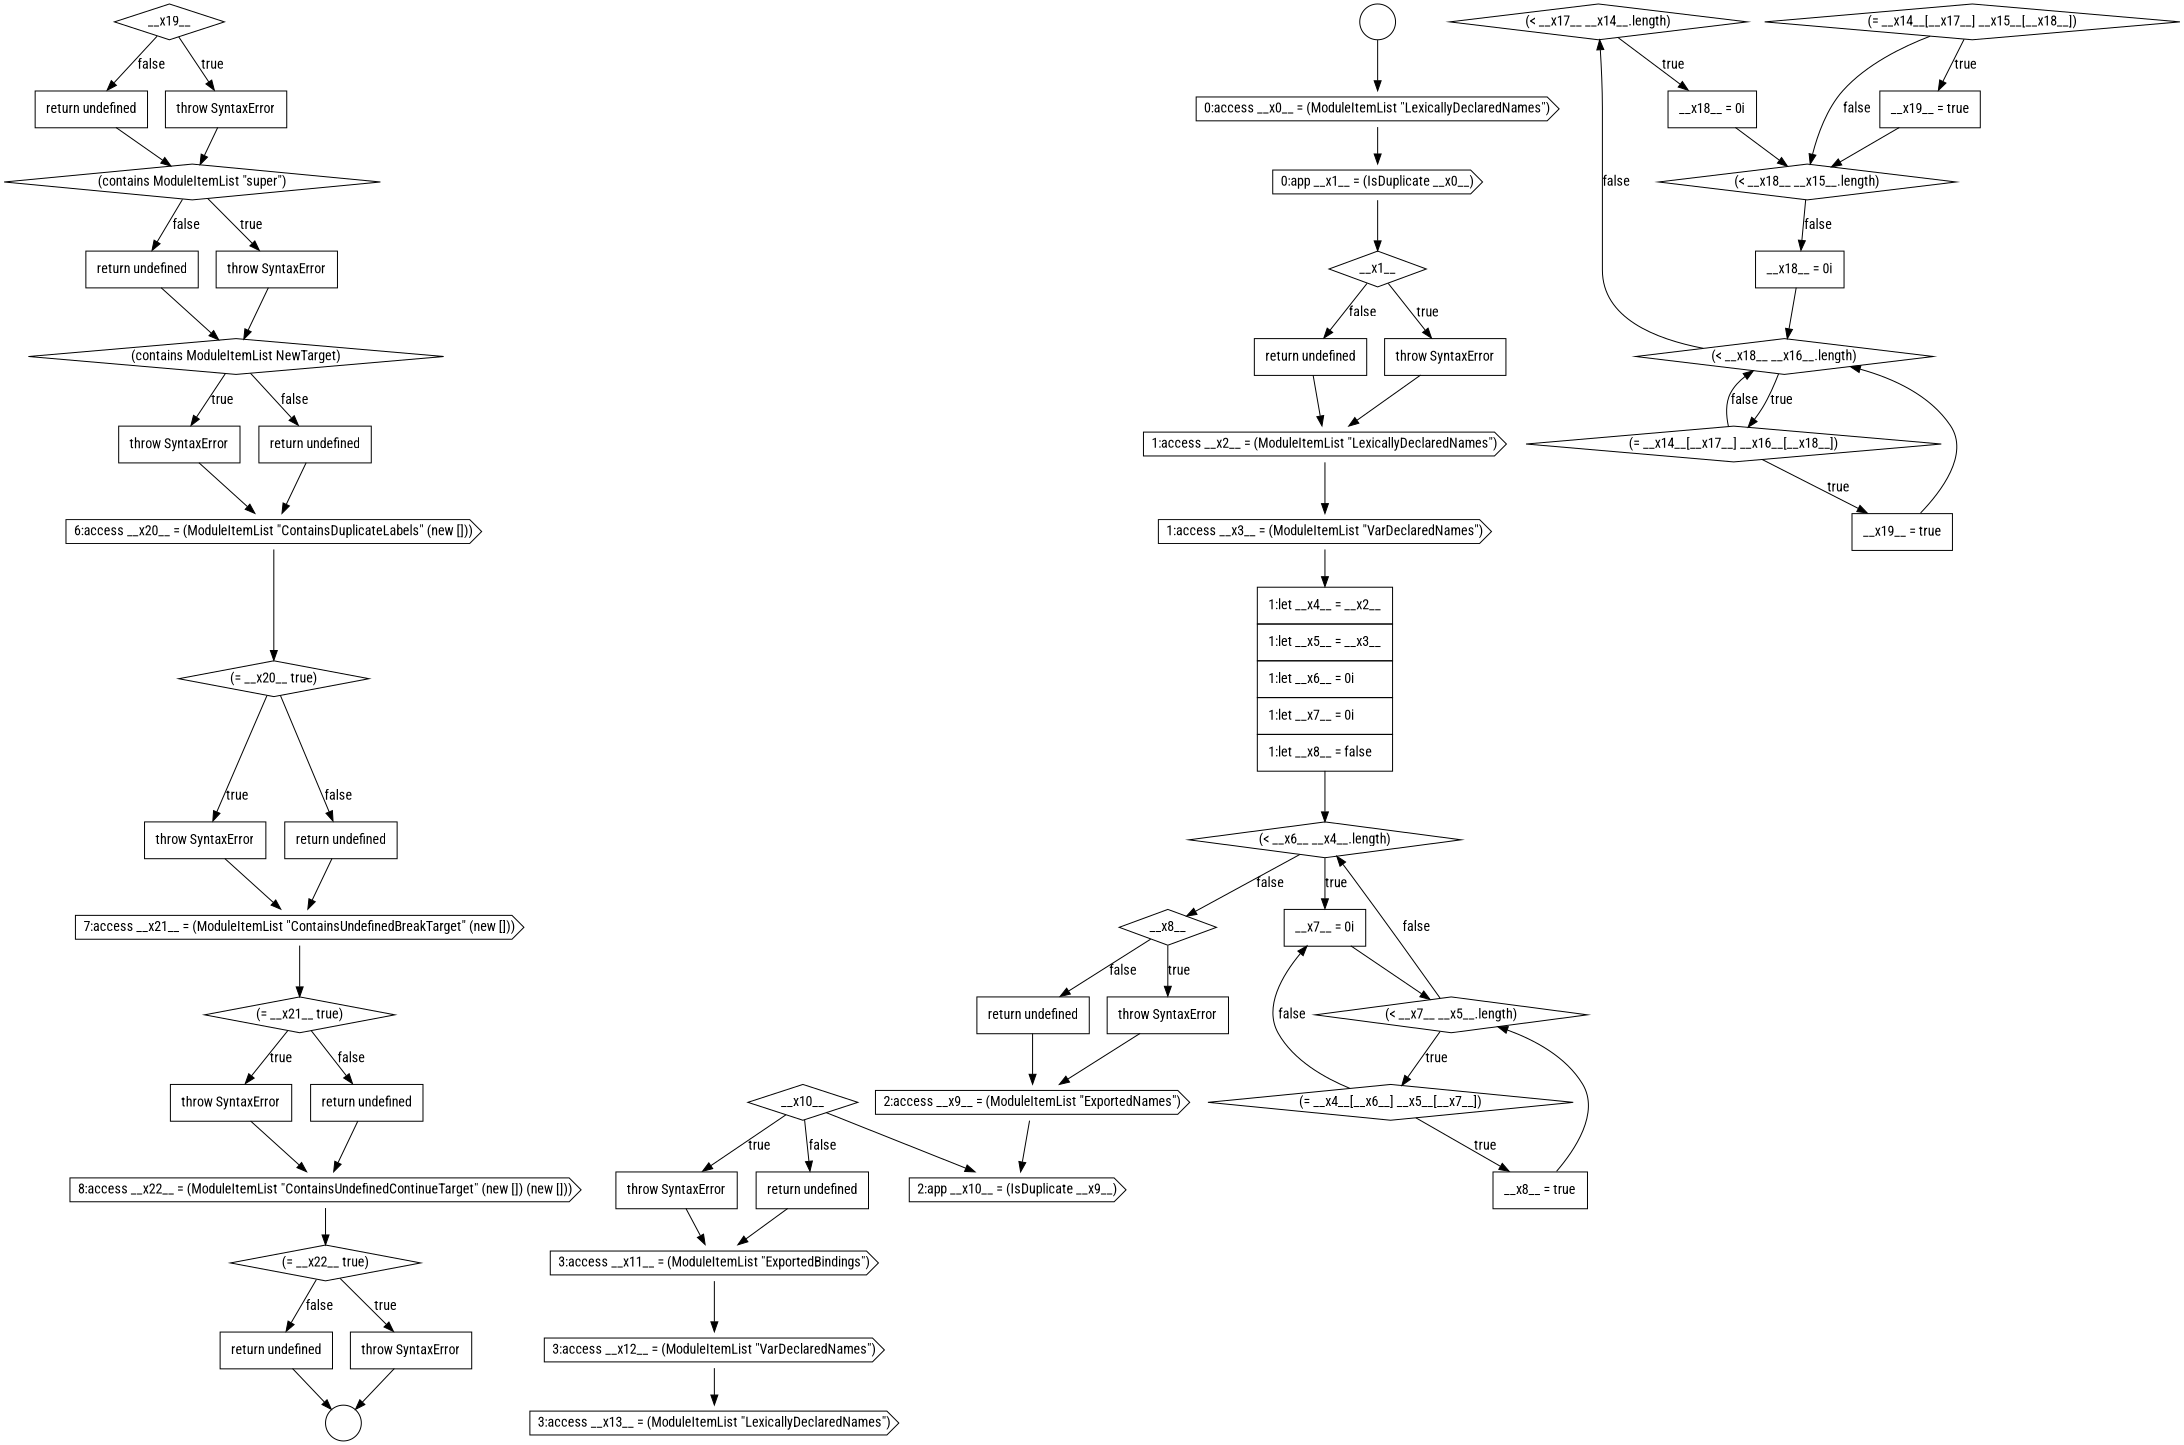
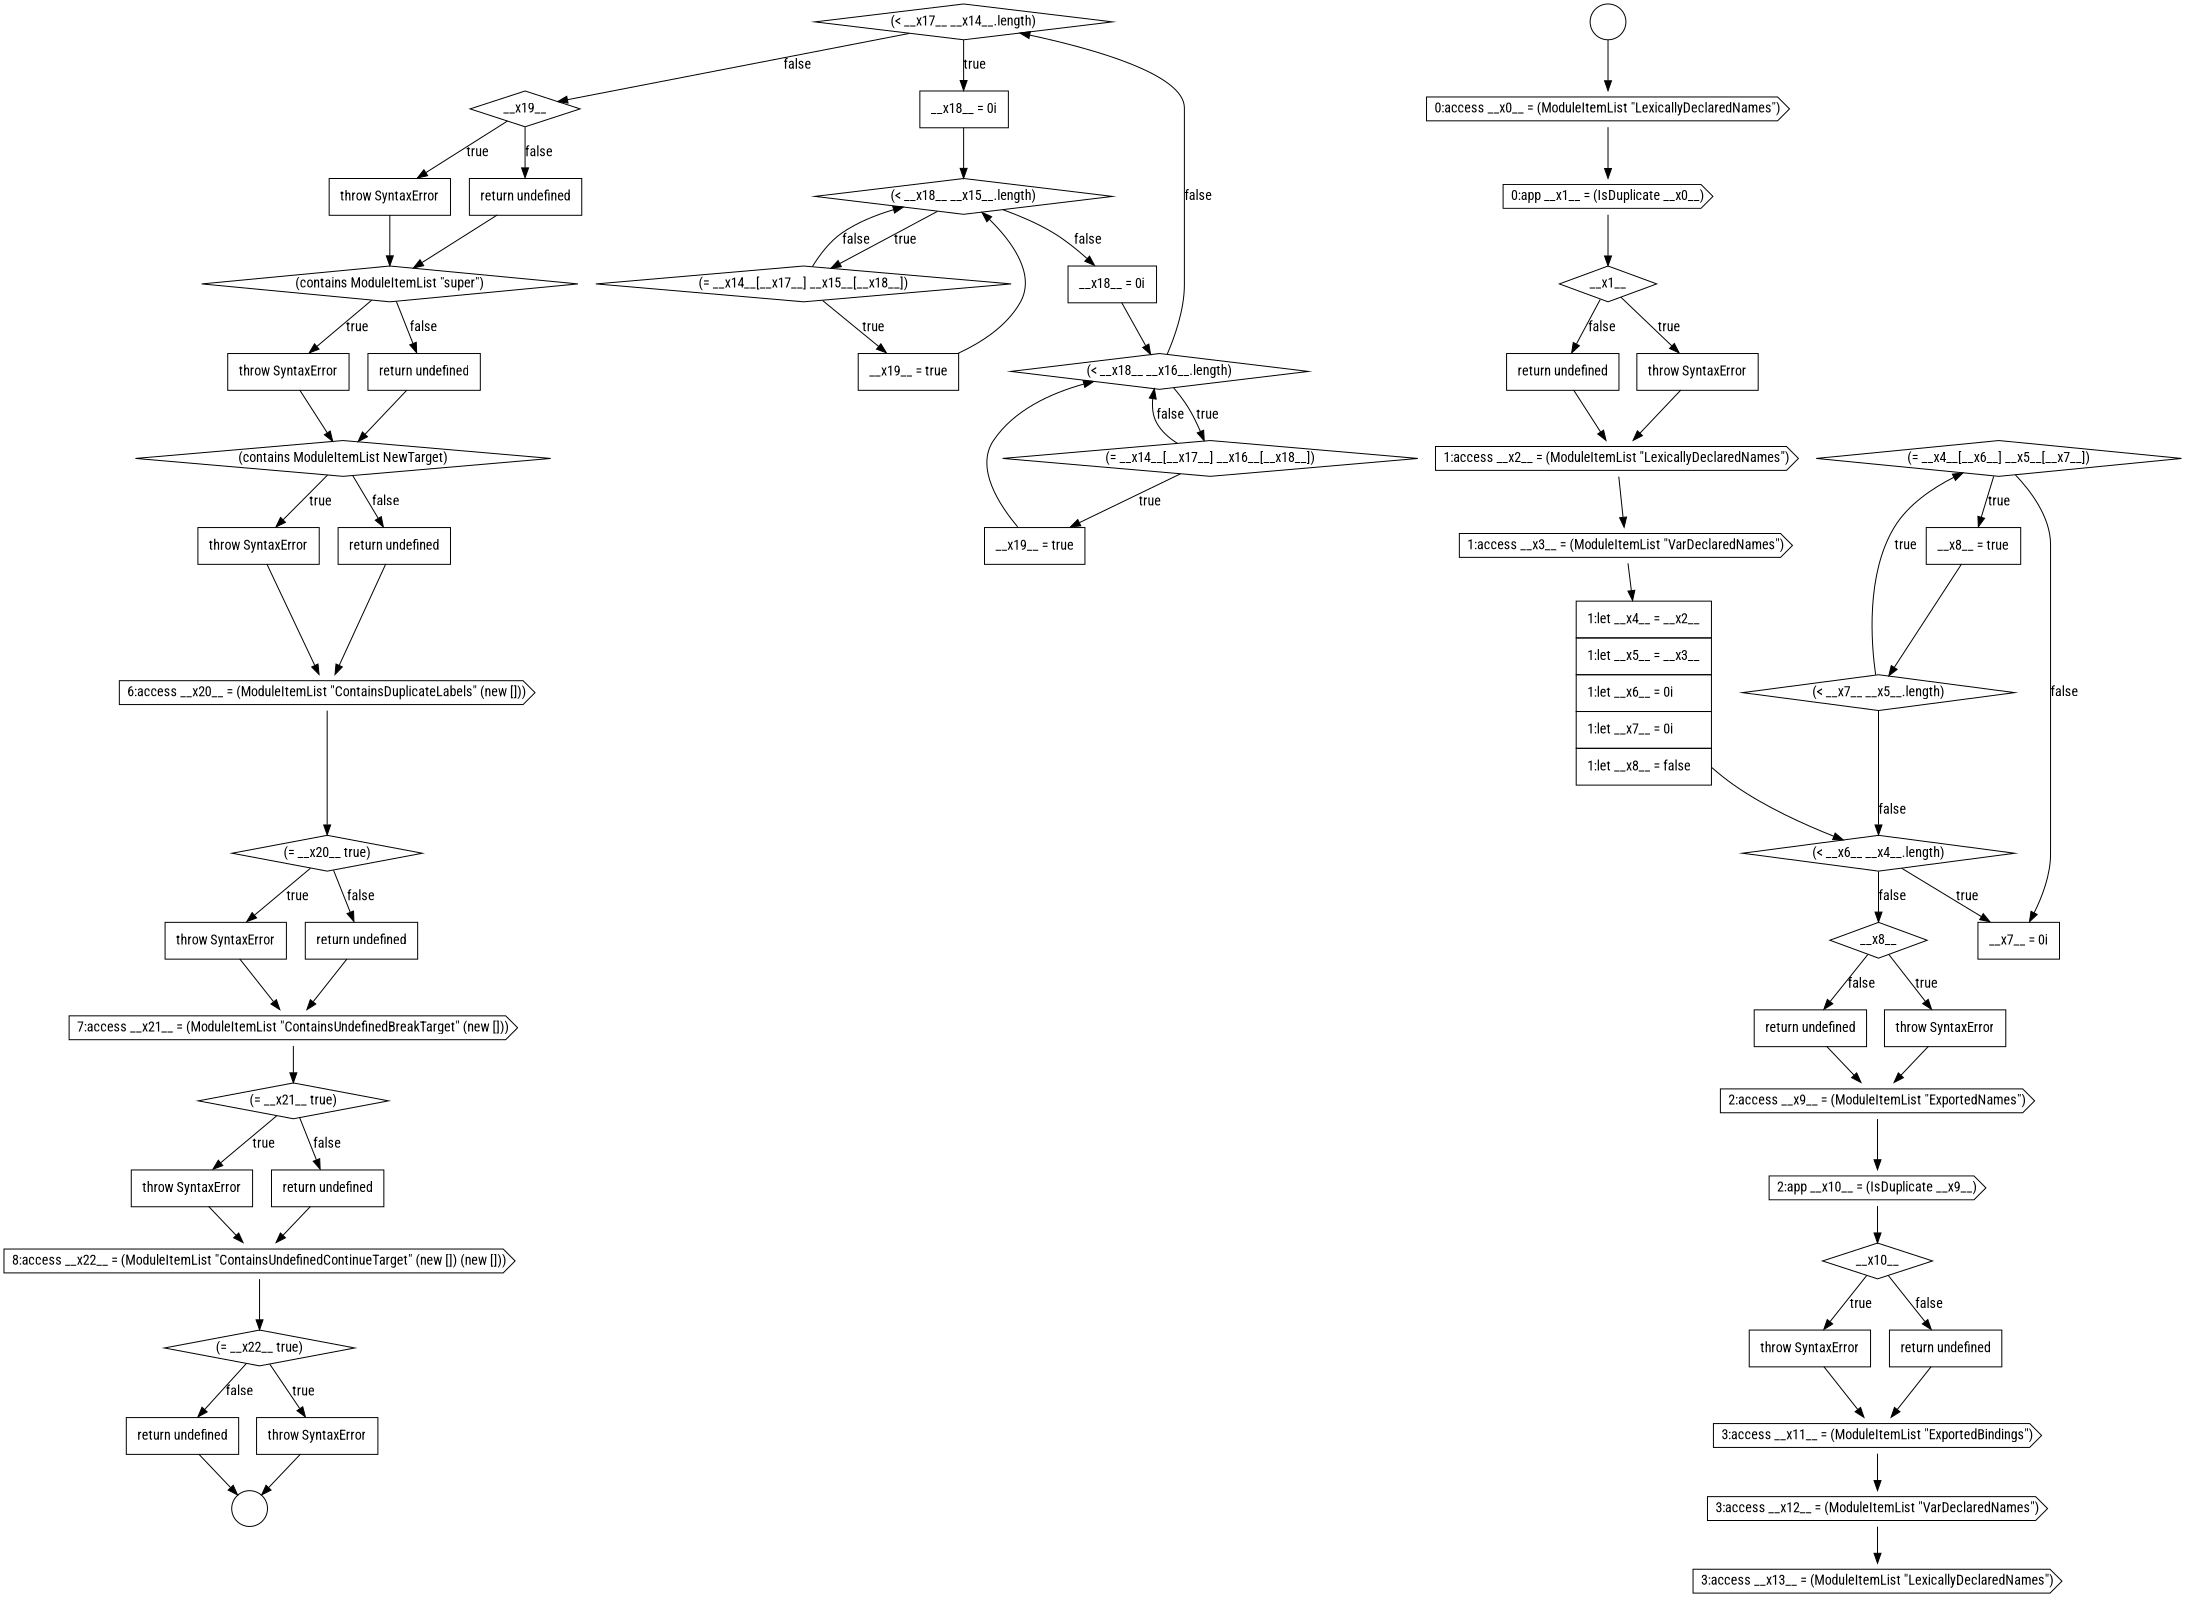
none -> (739, 67)
none -> (889, 237)
(1386, 970) -> none
(896, 1140) -> (1878, 1219)
